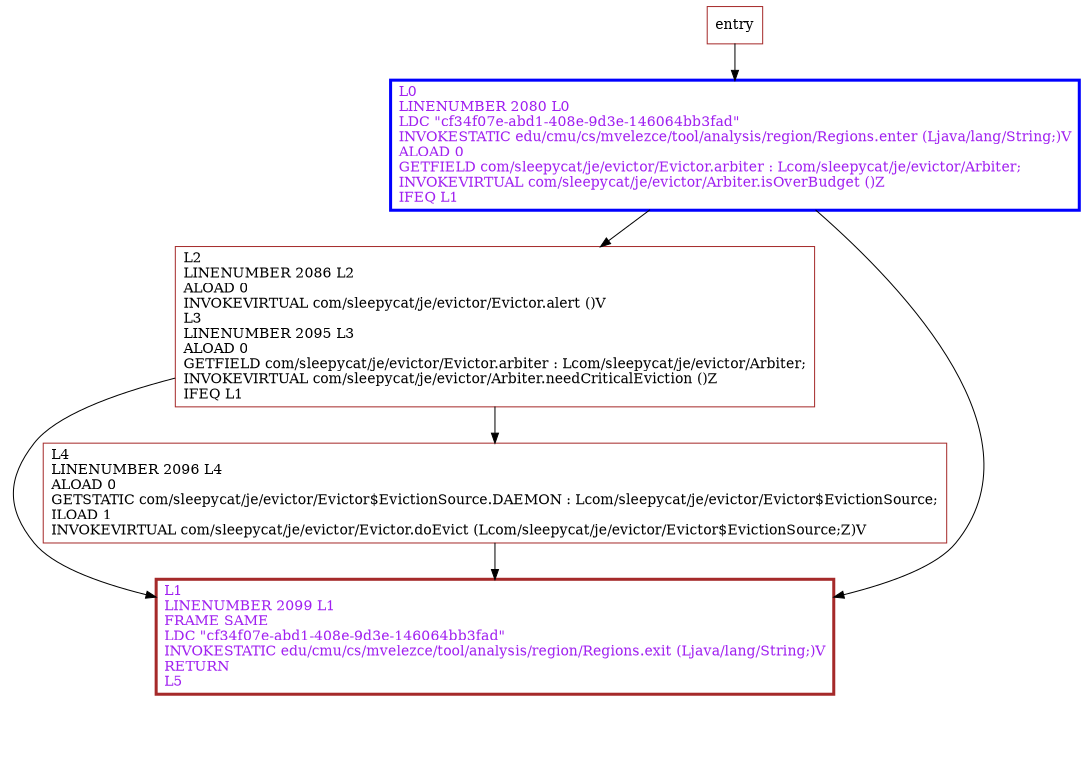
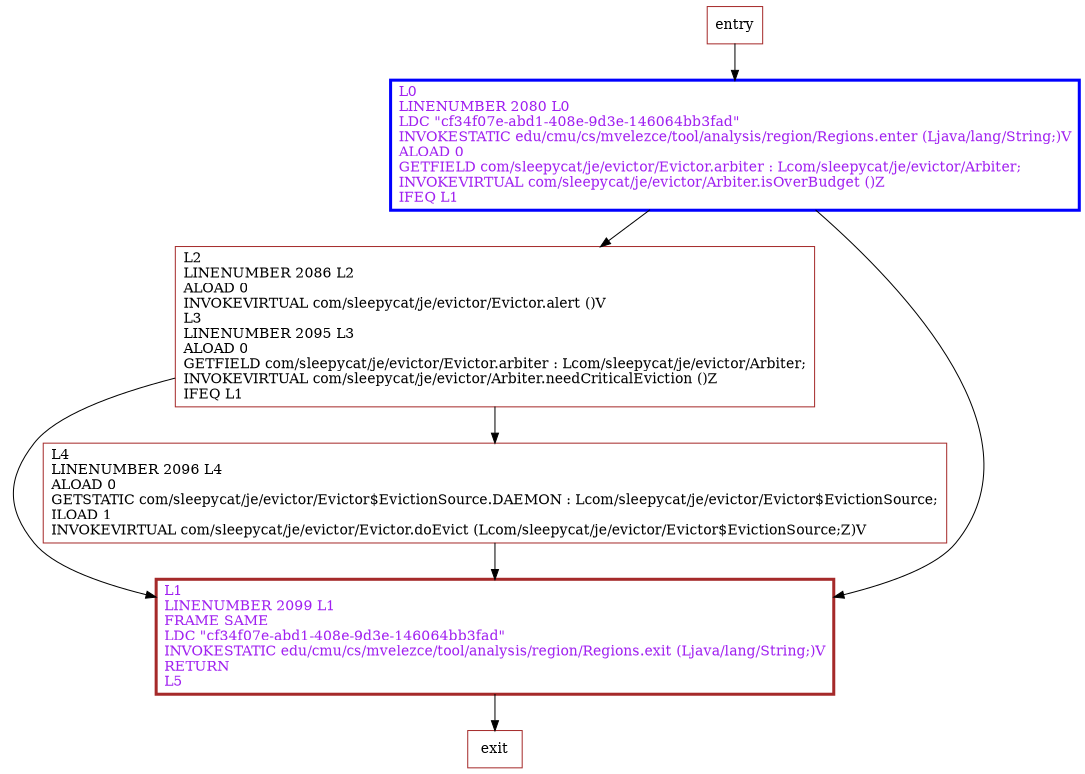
none -> (495, 749)
